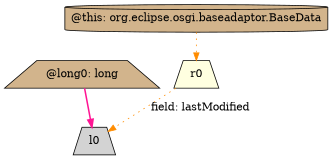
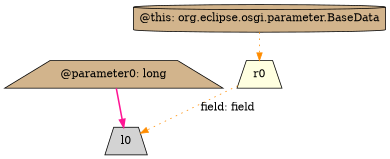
(196, 18) -> (259, 18)
(82, 74) -> (114, 74)
(201, 108) -> (228, 108)
